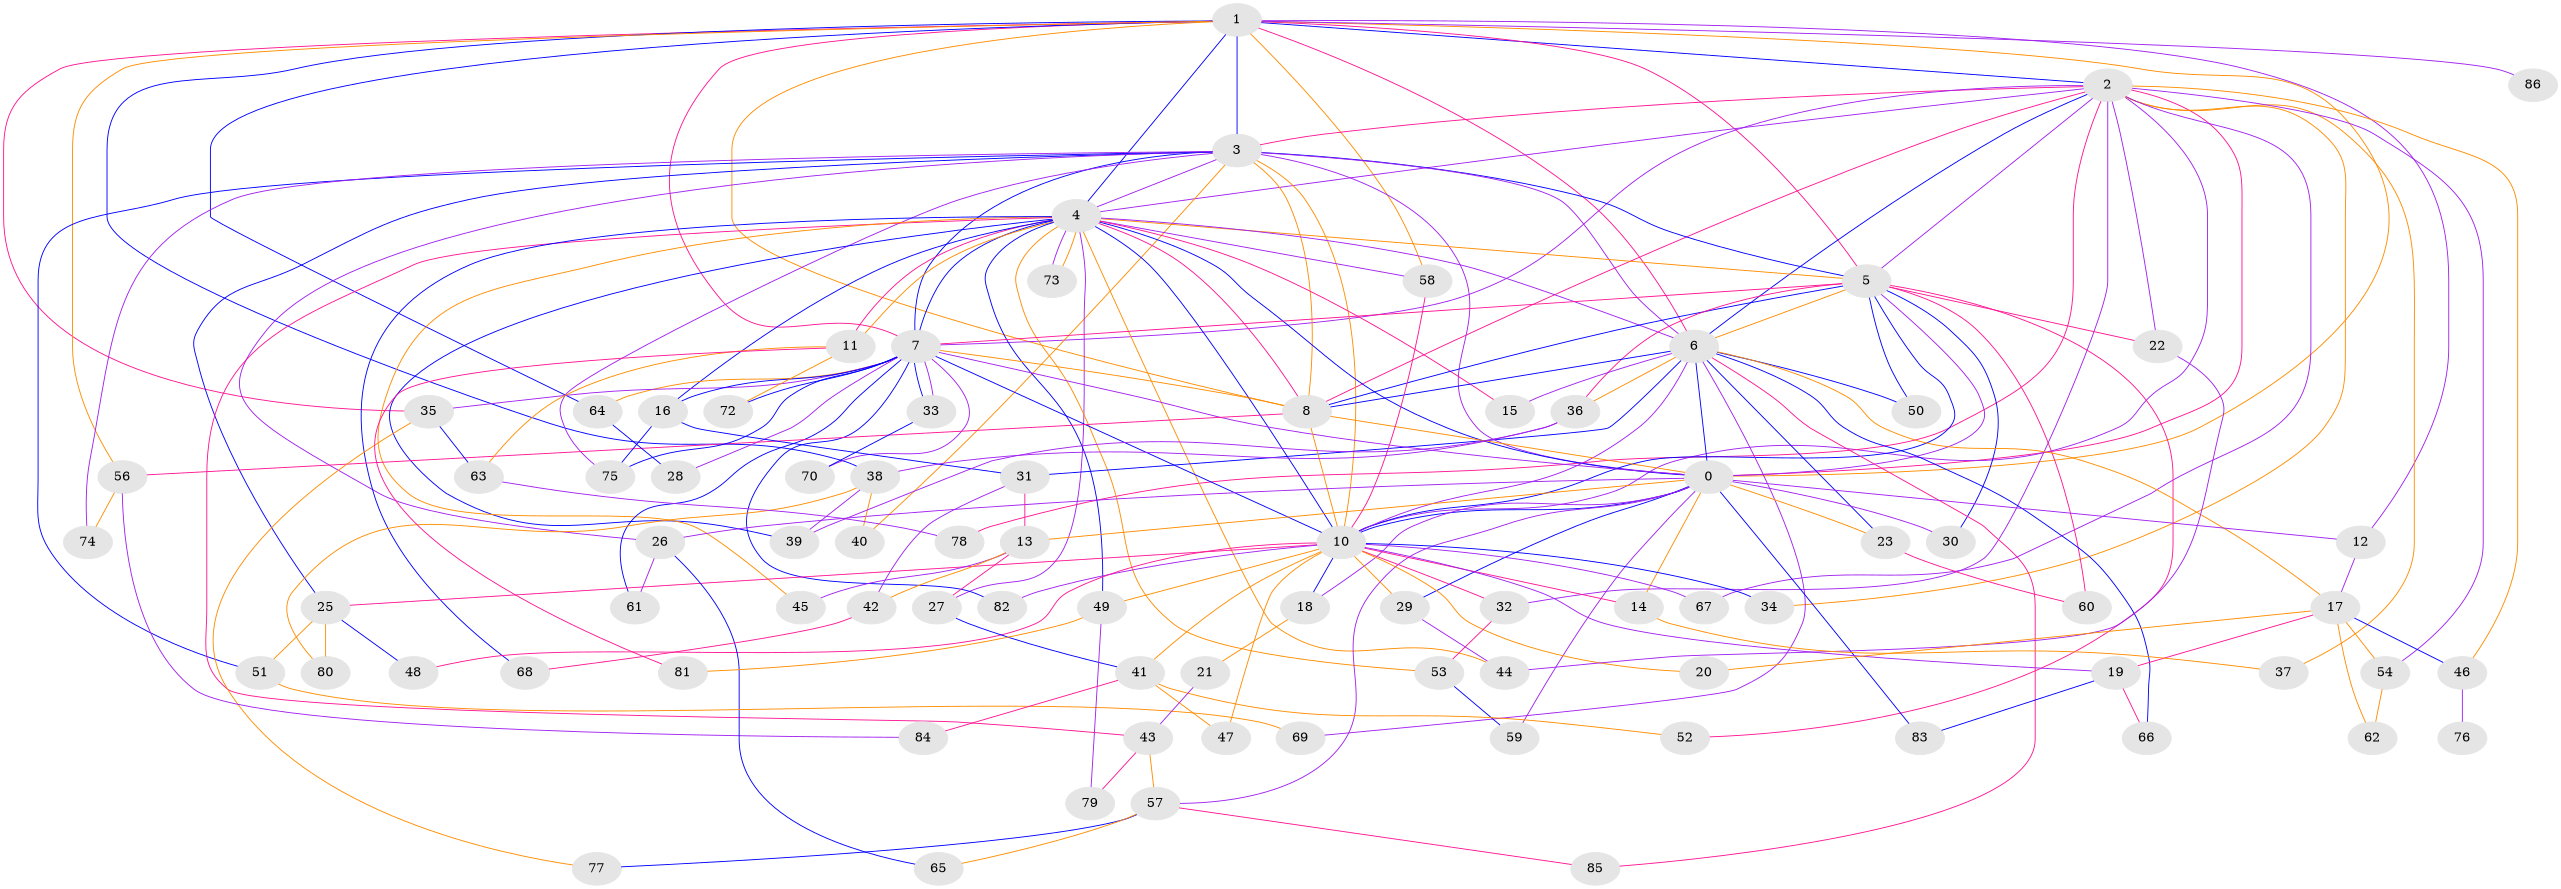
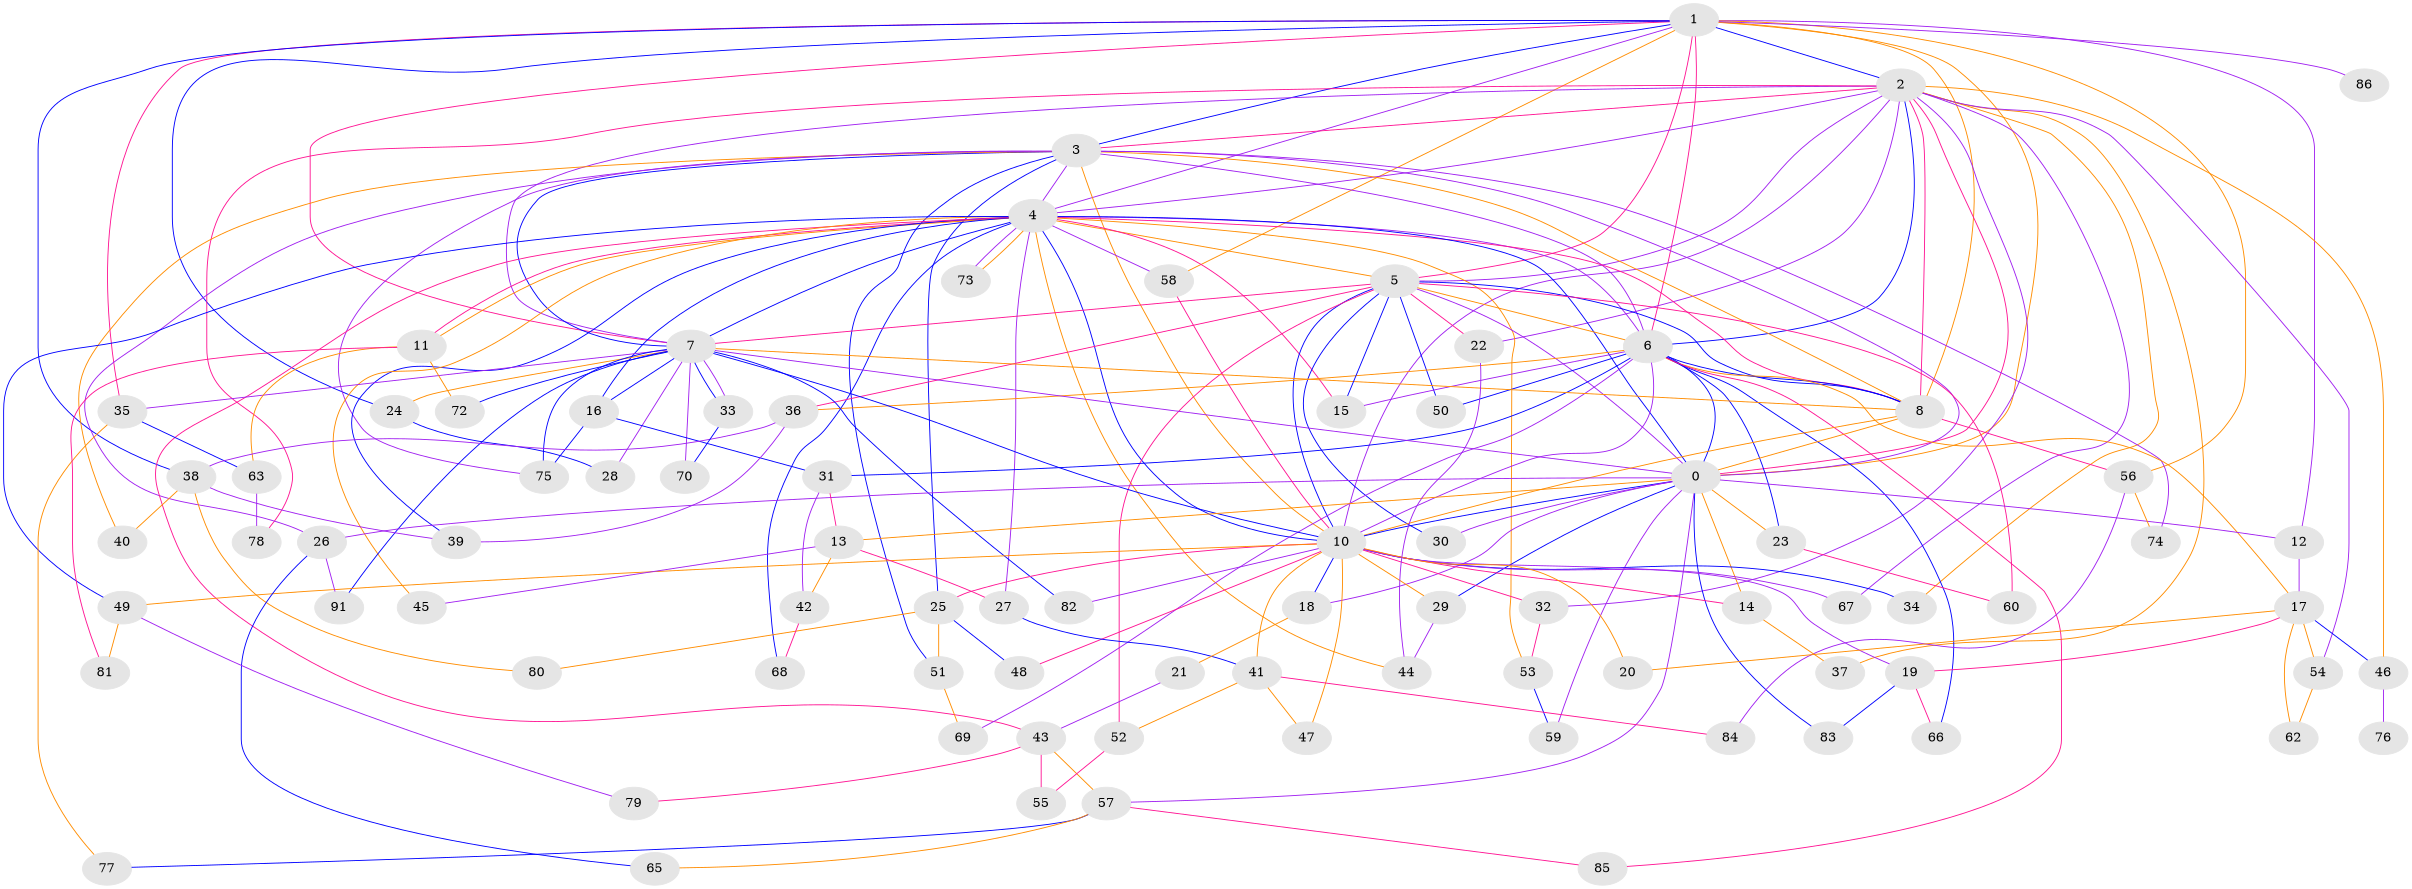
(1157, 118) -> (1364, 118)
(1558, 191) -> (1368, 347)
(598, 412) -> (395, 412)
(635, 608) -> (339, 608)
none -> (1041, 804)
